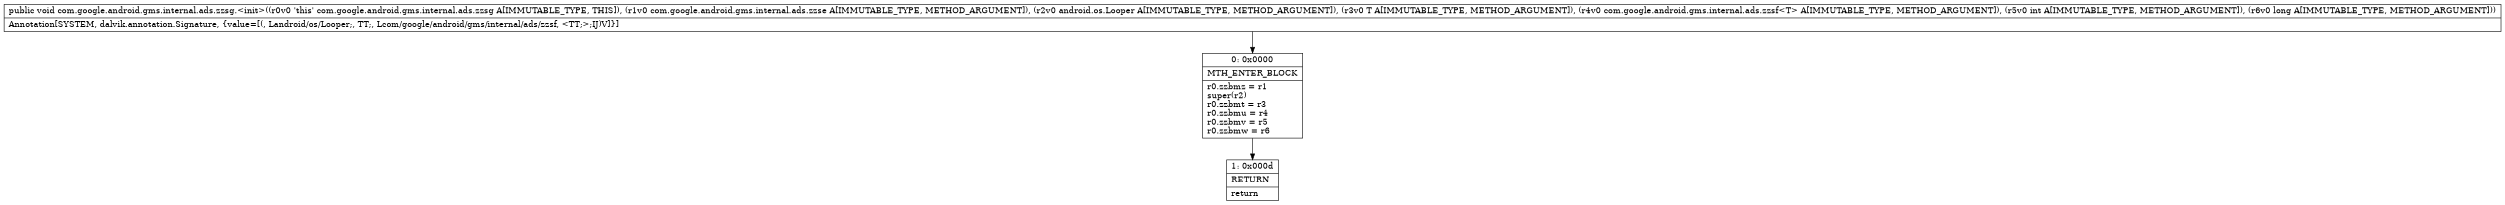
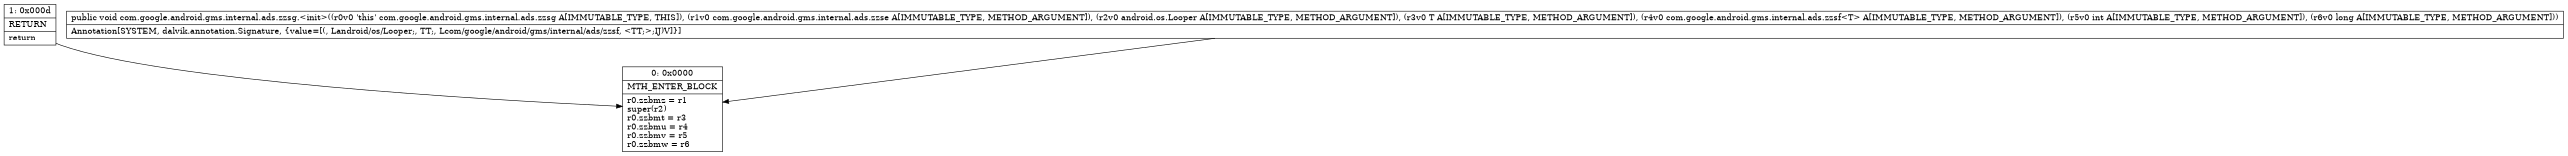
(1253, 146) -> (335, 87)
